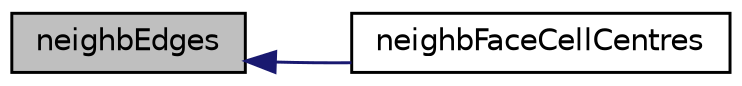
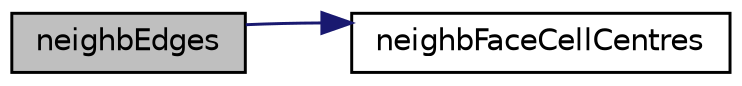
(314, 63) -> (284, 23)
